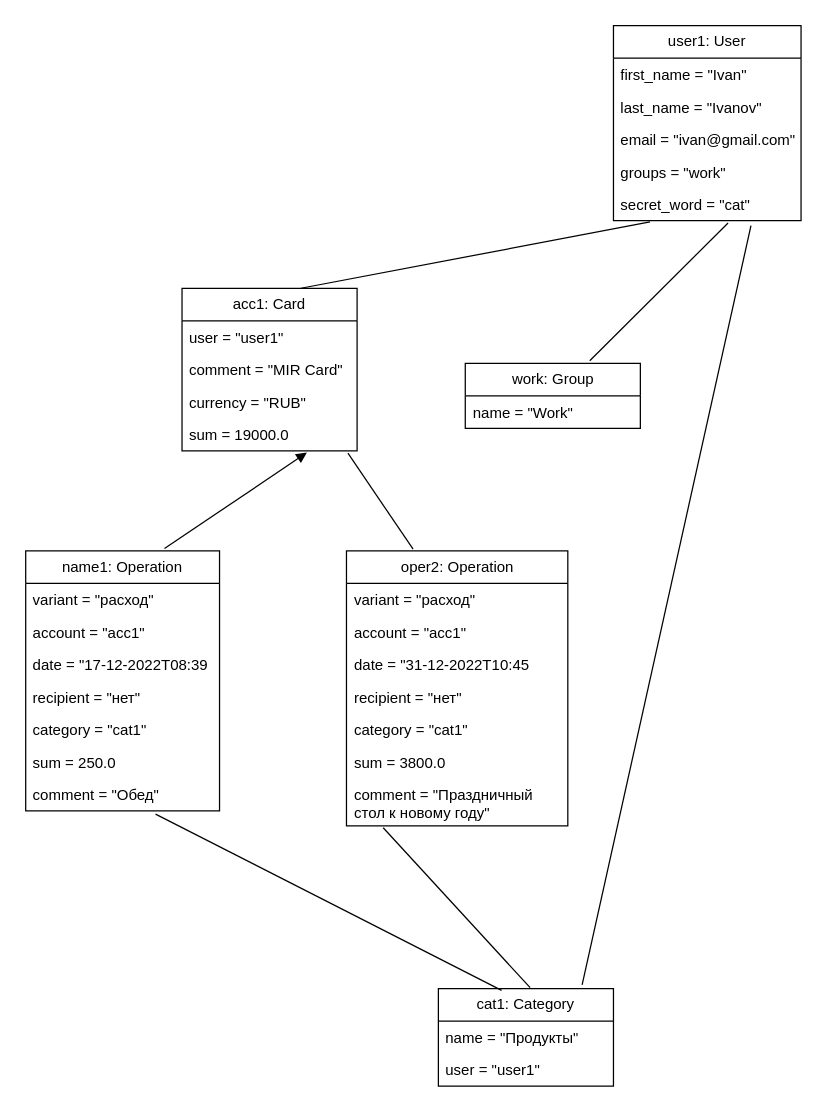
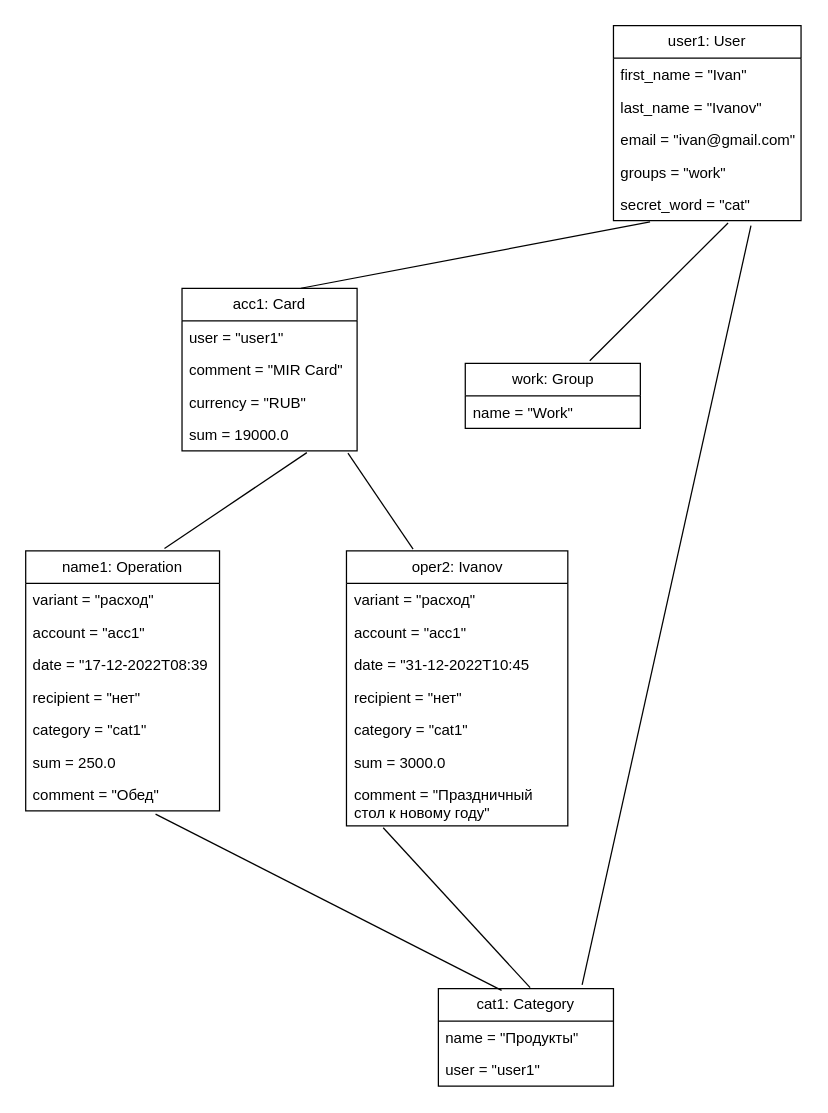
(297, 459) -> (301, 456)
(458, 567) -> (458, 567)
(399, 763) -> (399, 763)
